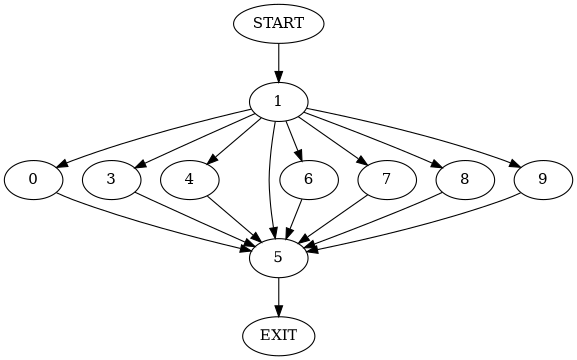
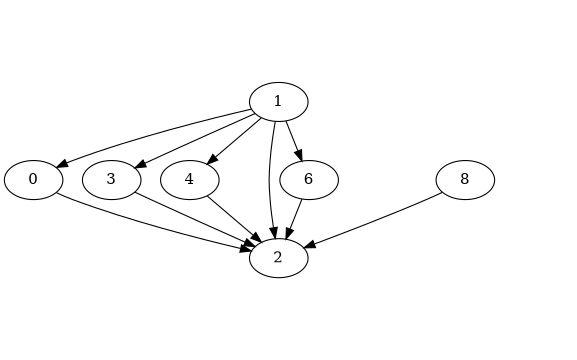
(279, 24) -> none
(369, 137) -> none
(387, 180) -> none
(543, 180) -> none
(279, 258) -> (279, 258)
(279, 336) -> none
